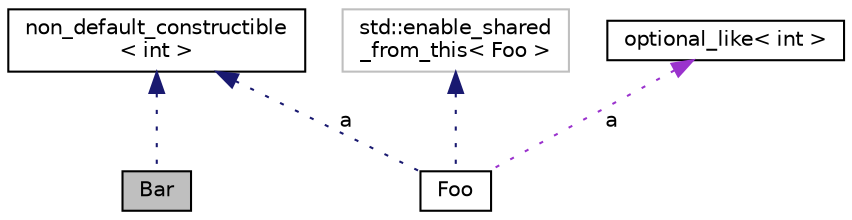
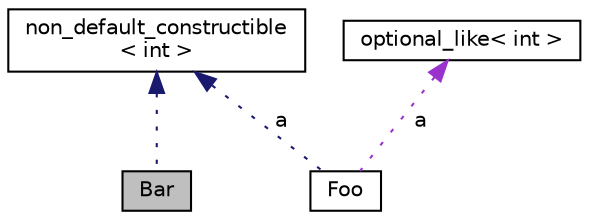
(456, 40) -> none
